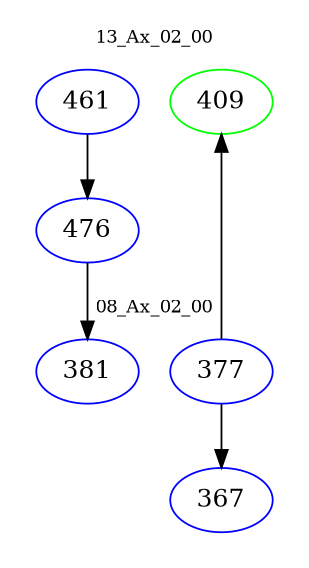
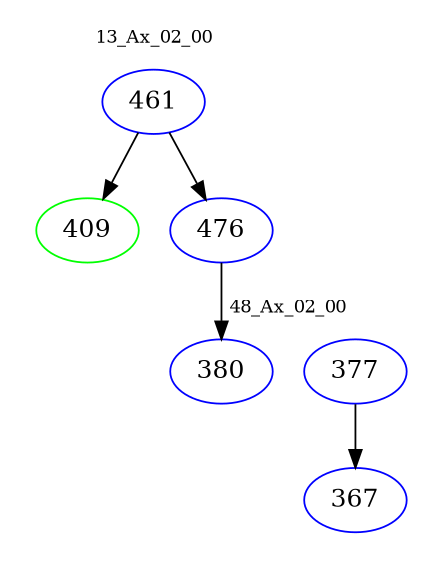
(221, 246) -> (125, 158)
(154, 308) -> (288, 308)
(88, 372) -> (221, 372)
